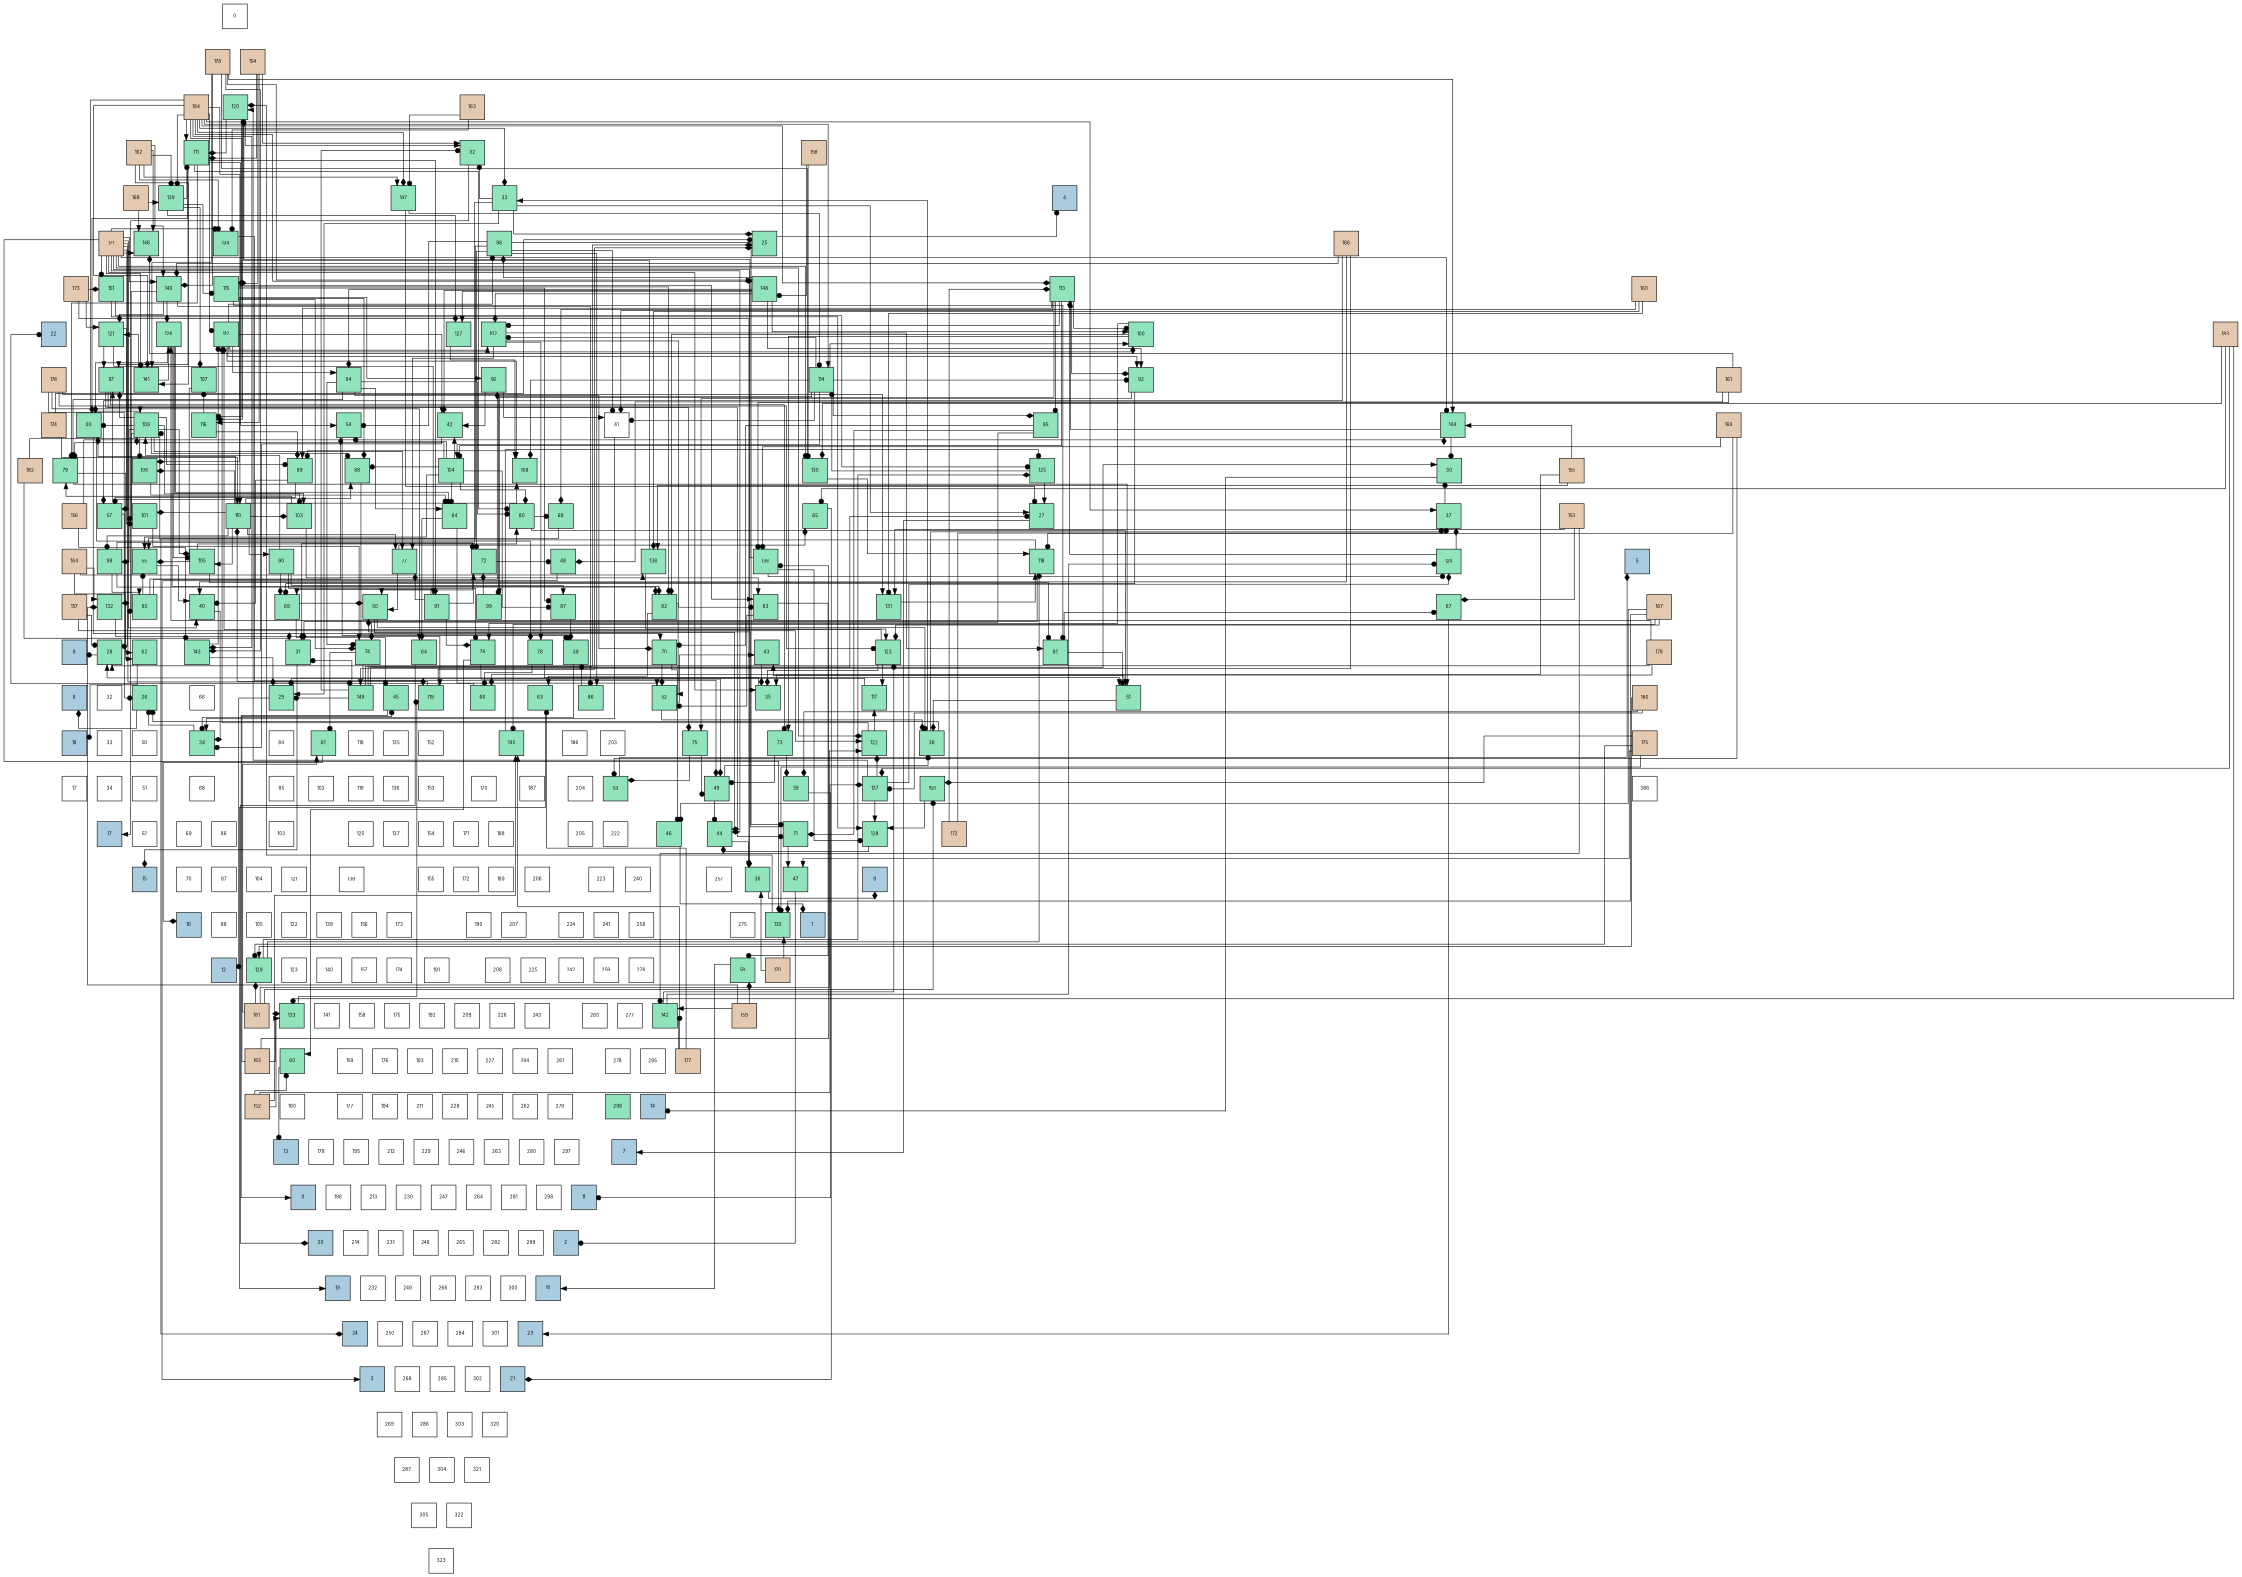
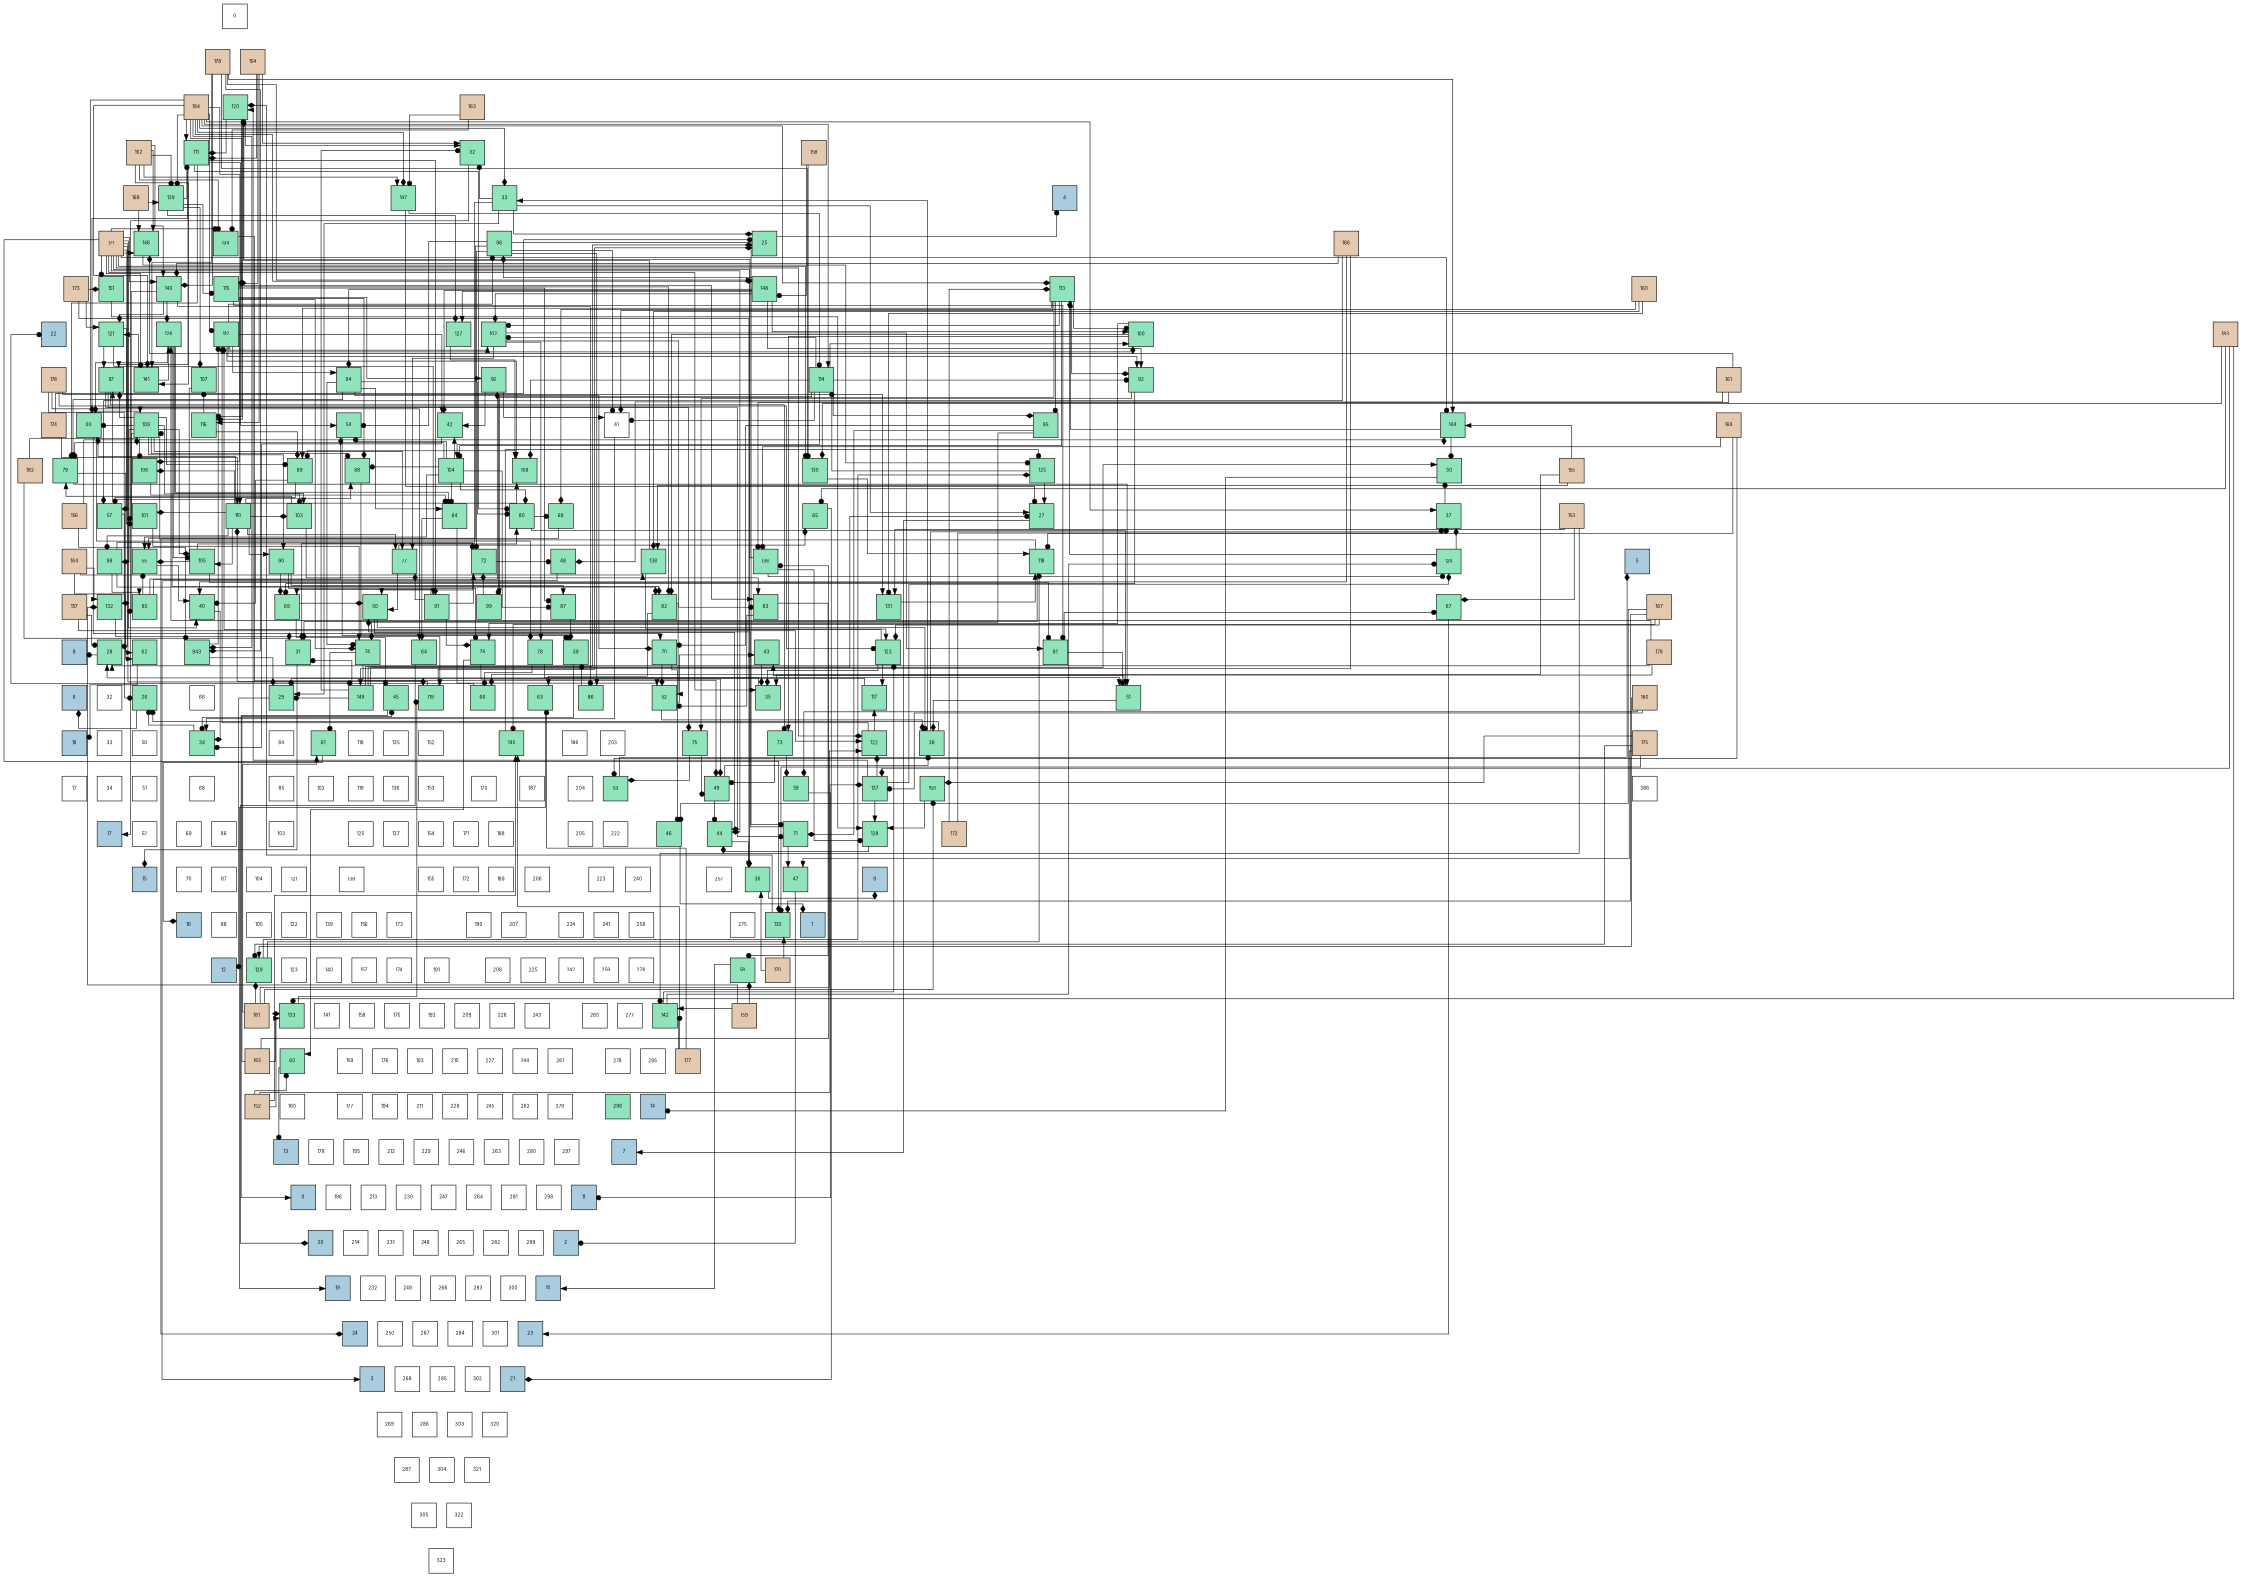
(639, 316) -> (846, 288)
(280, 459) -> (283, 459)
(197, 652) -> (197, 652)
